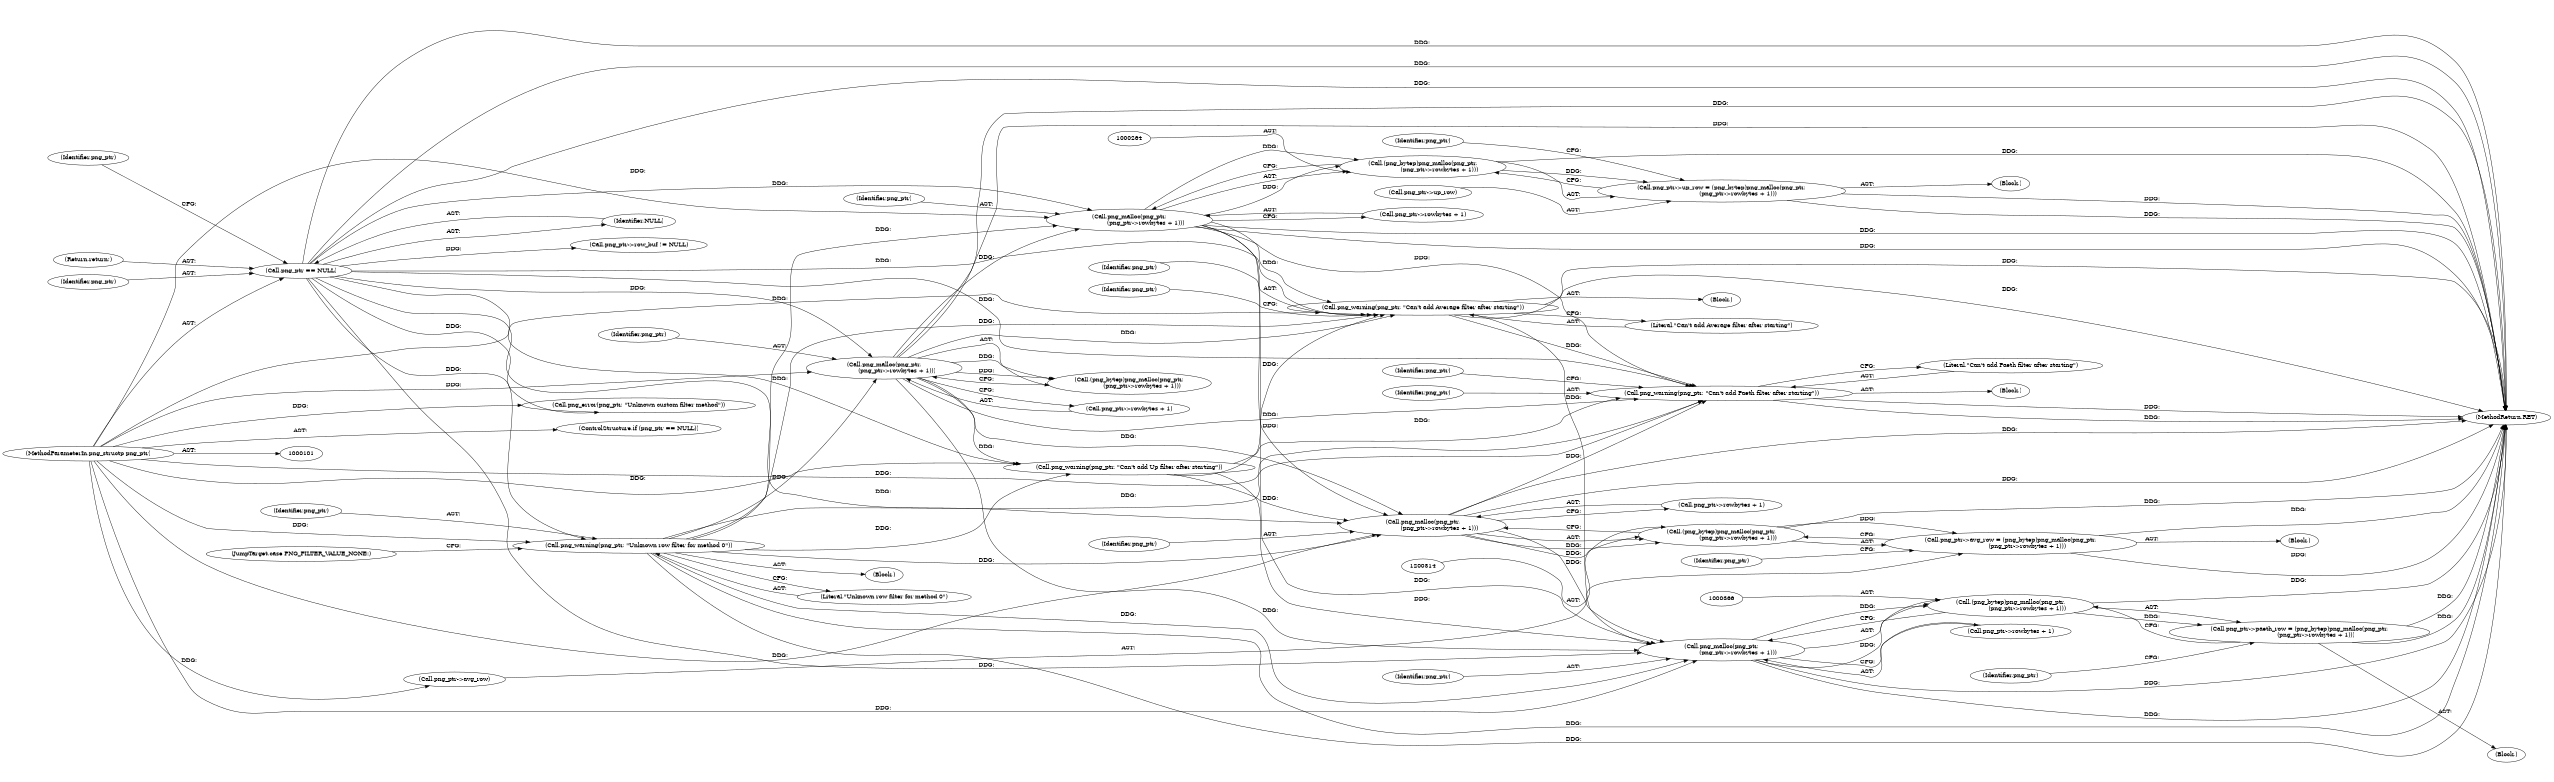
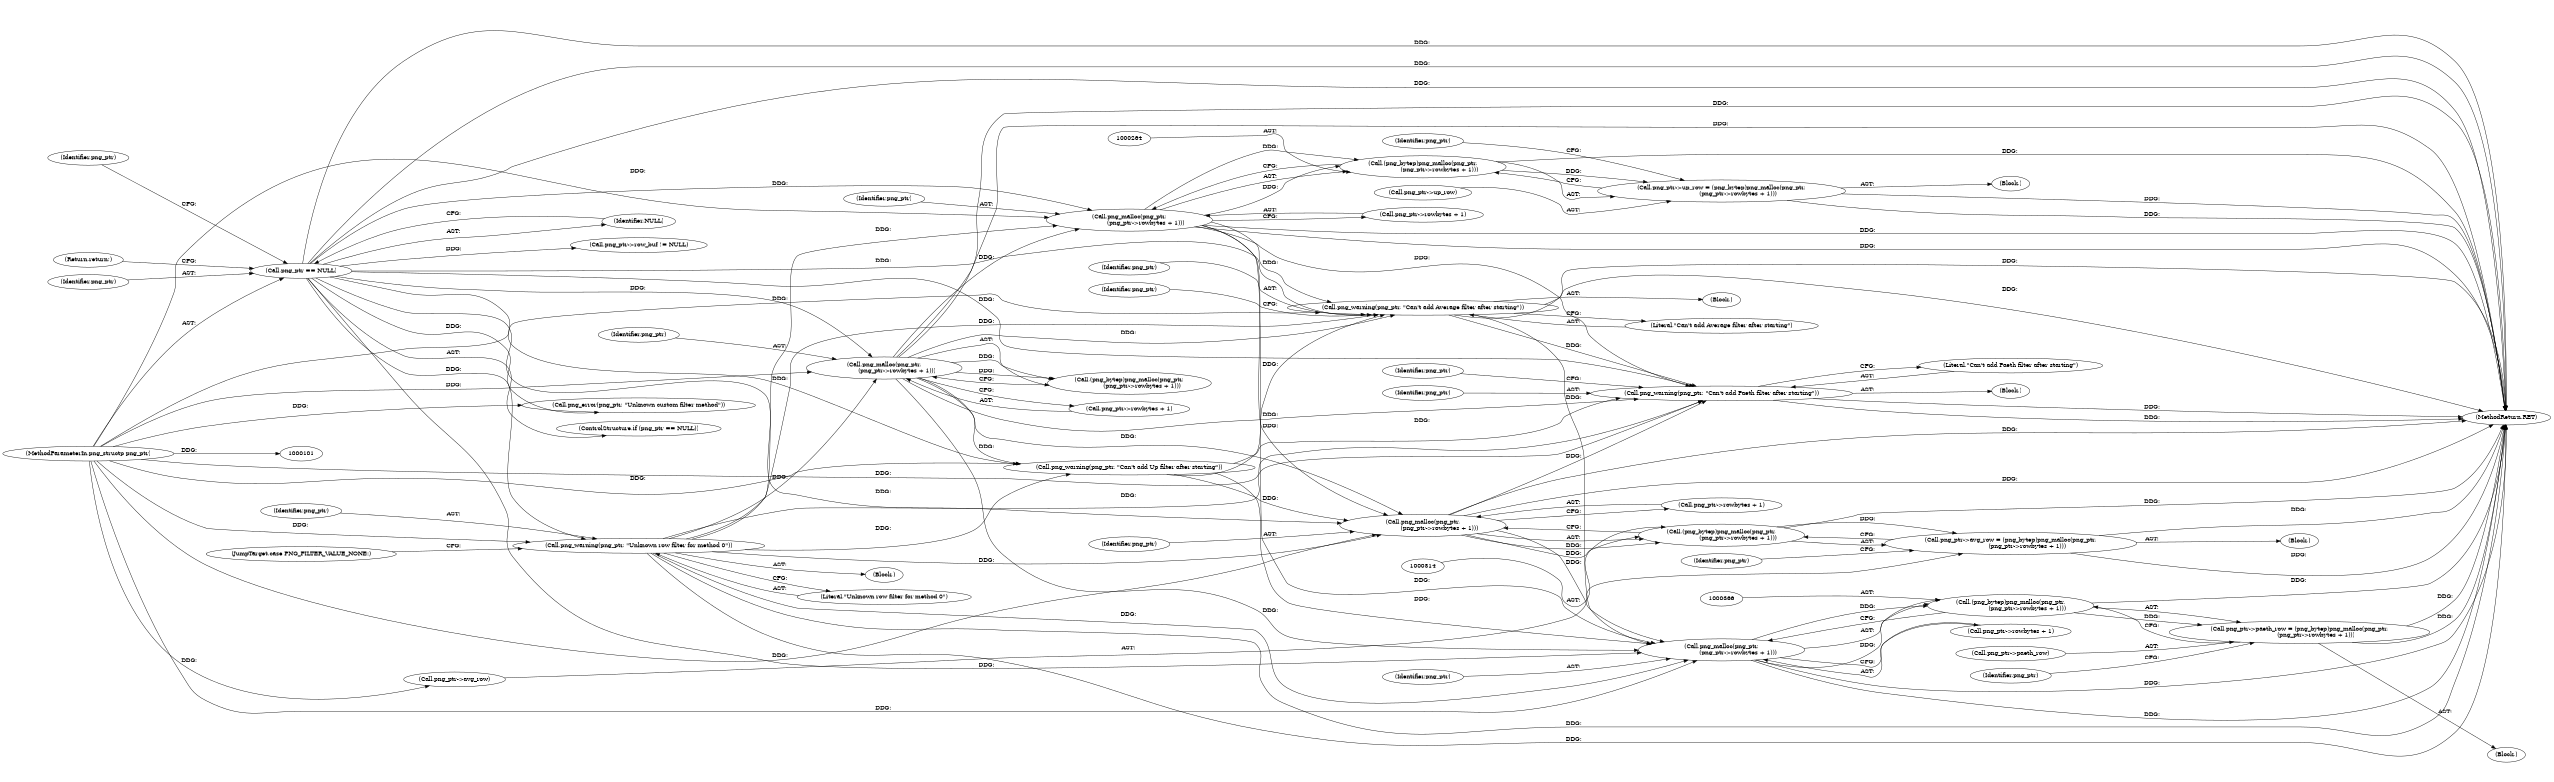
(455, 214) -> (455, 214)
(190, 261) -> (190, 261)
(348, 436) -> (468, 357)
(190, 451) -> (190, 451)
(1423, 566) -> (1423, 566)
none -> (2011, 654)
